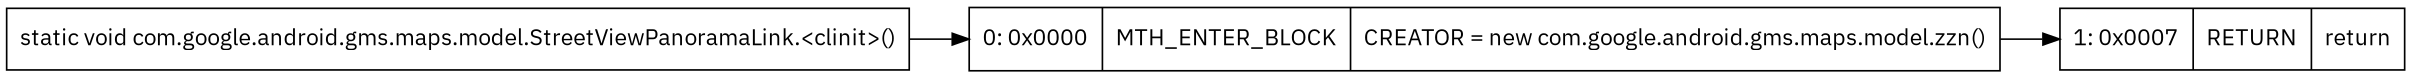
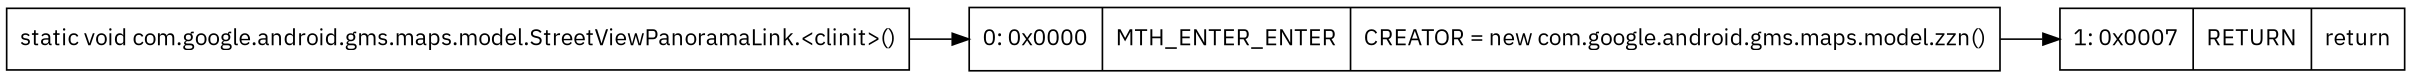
(1226, 38) -> (1226, 38)
